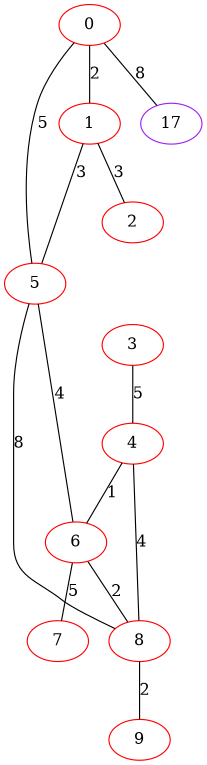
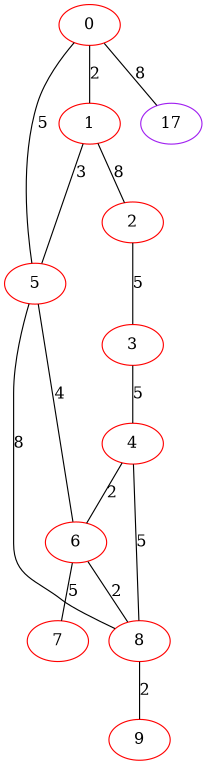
(119, 173) -> (119, 173)
none -> (133, 284)
(112, 493) -> (112, 493)
(142, 542) -> (142, 542)
